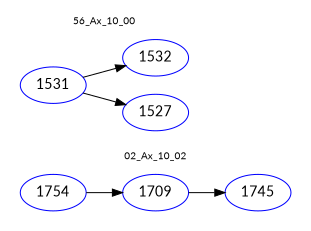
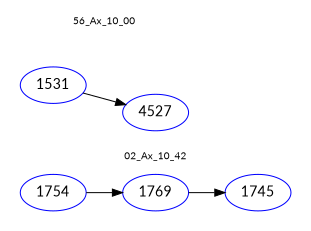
(156, 58) -> none
(156, 113) -> (156, 113)
(156, 157) -> (156, 157)
(156, 193) -> (156, 193)
